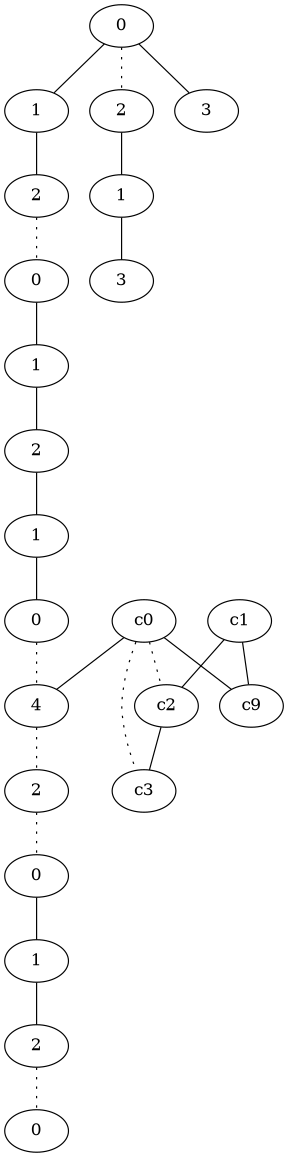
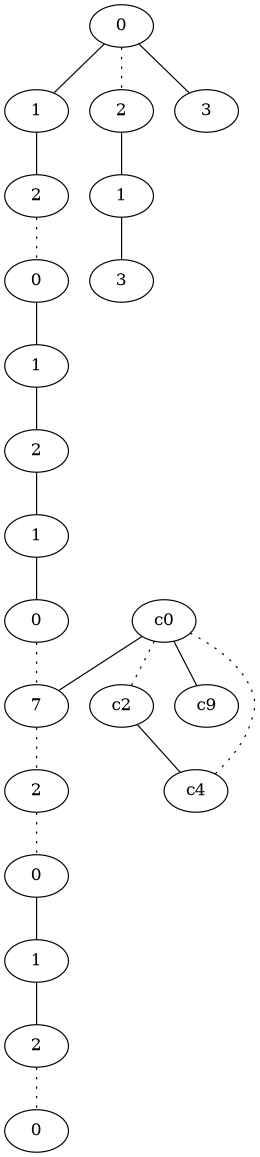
(240, 621) -> none
(37, 706) -> (37, 706)
(144, 791) -> (196, 791)
